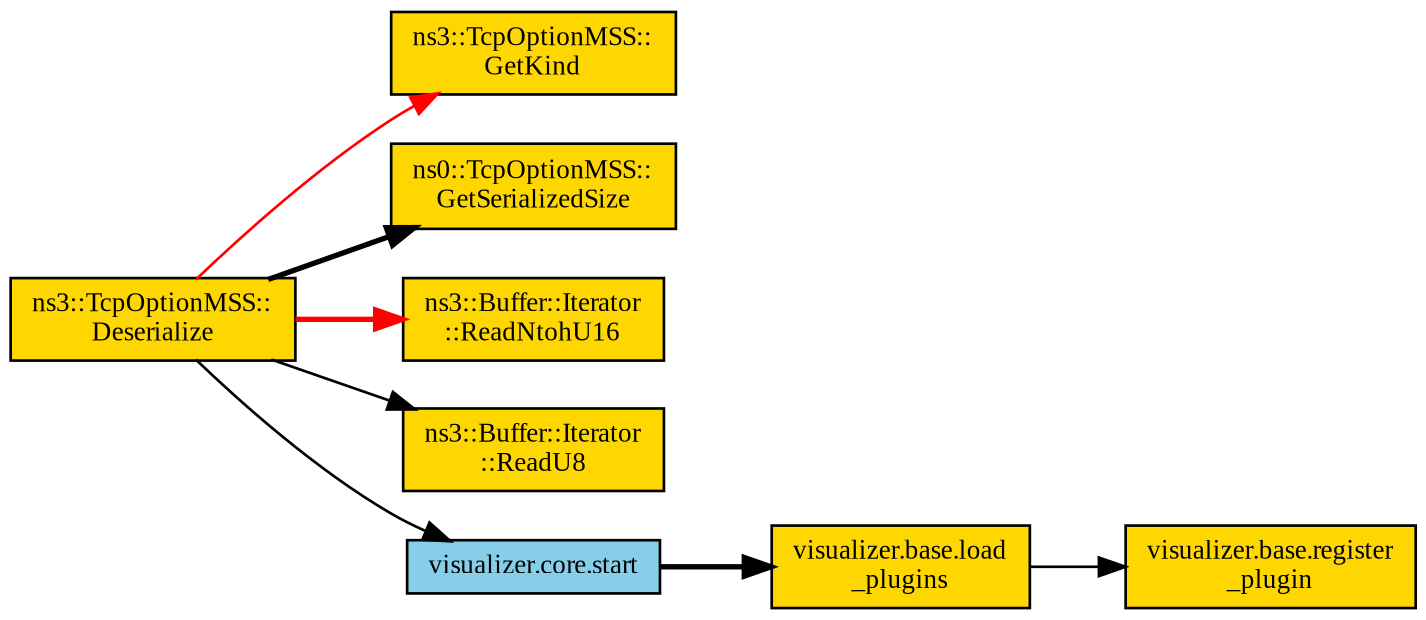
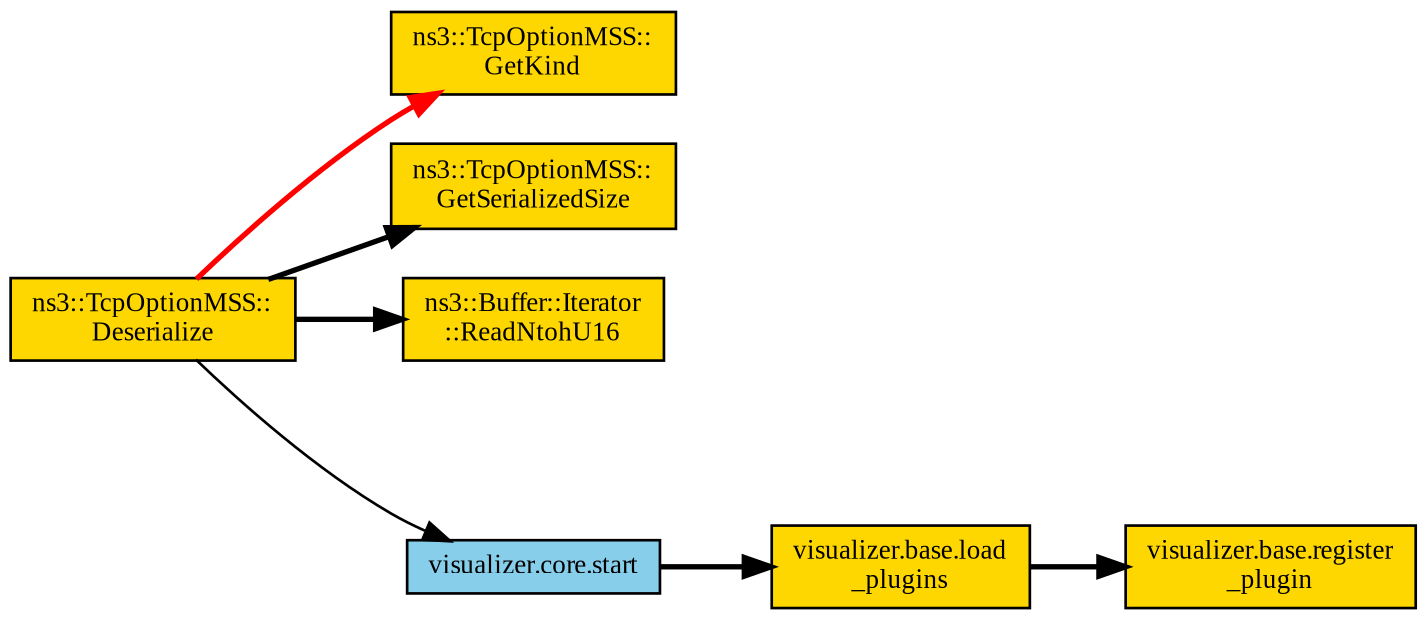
(534, 186) -> (534, 186)
(301, 187) -> (301, 187)
(335, 319) -> (335, 319)
(534, 450) -> none
(1064, 567) -> (1064, 567)
